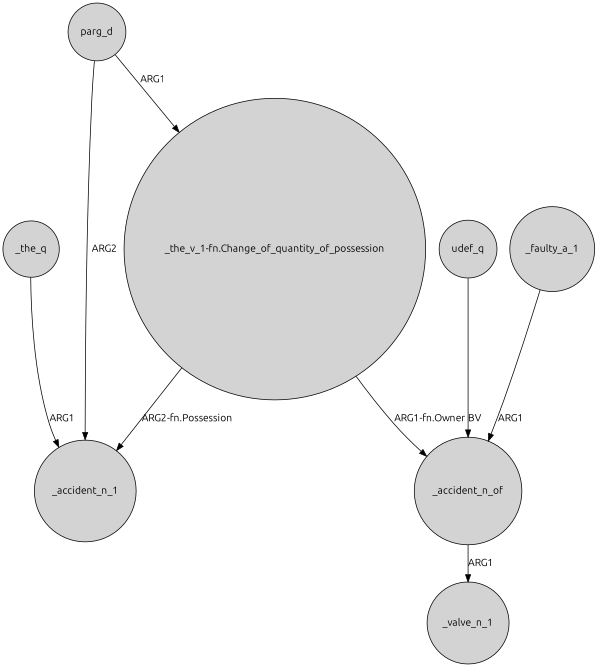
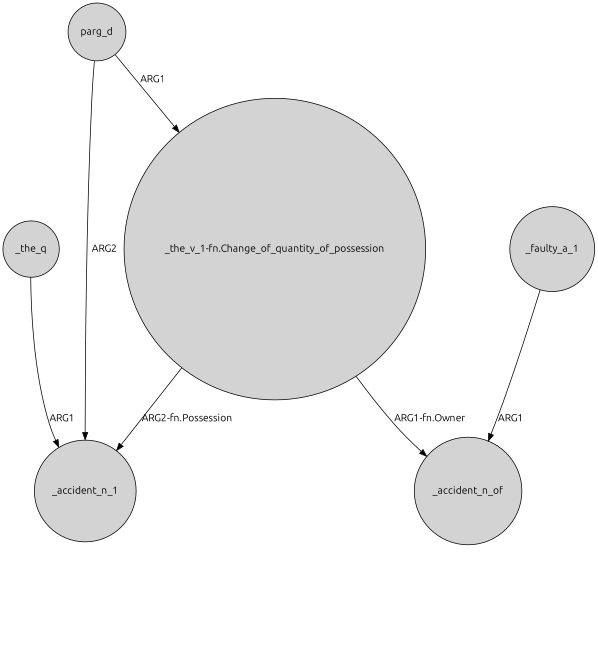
(468, 249) -> none
(468, 623) -> none
